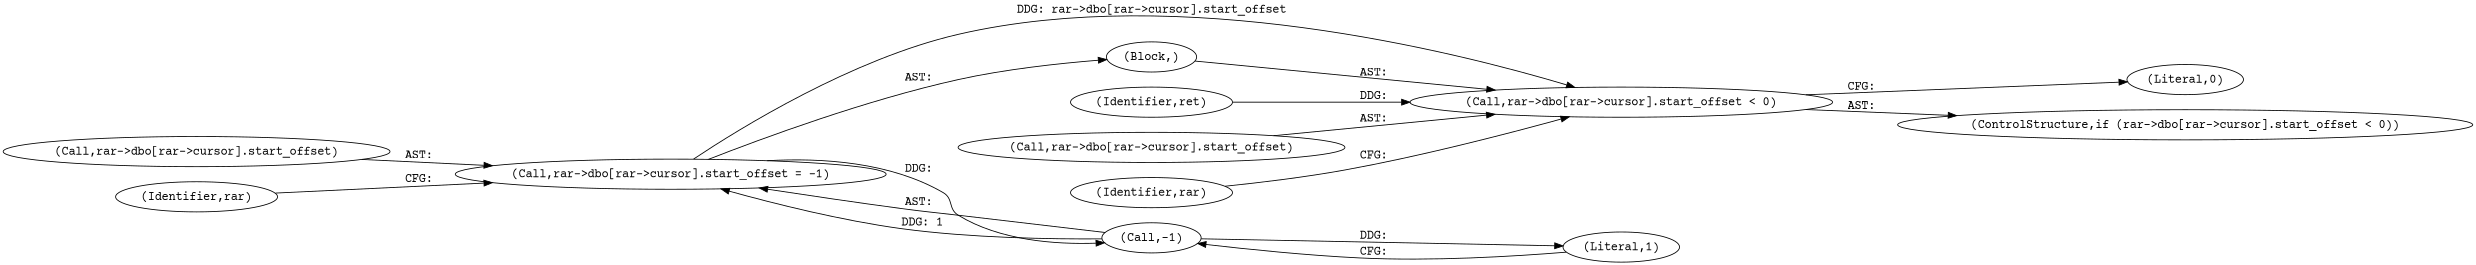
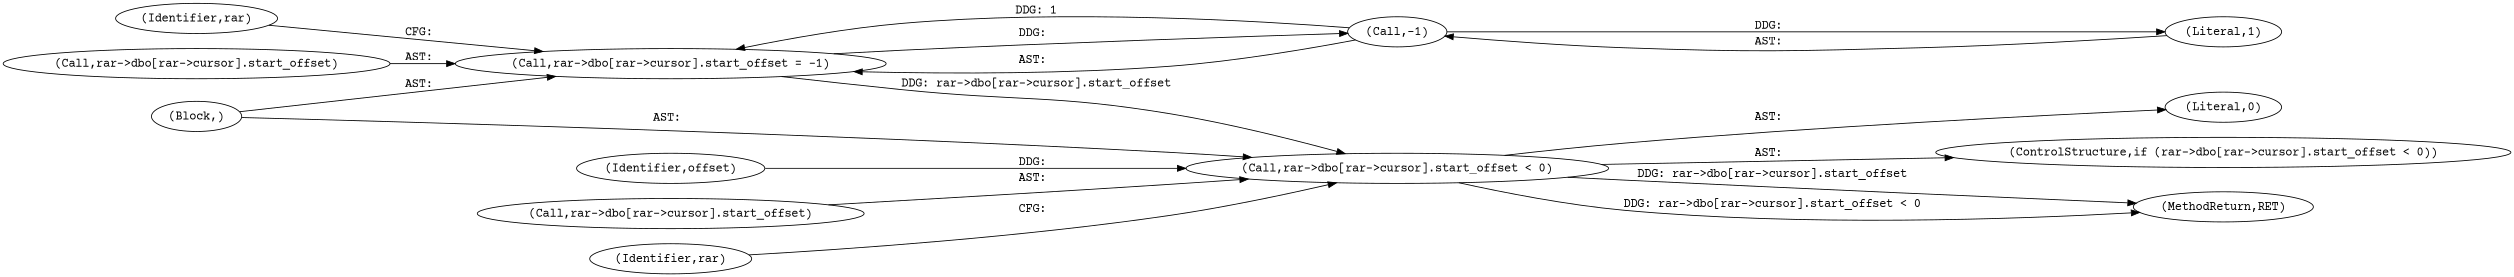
(1865, 87) -> (1772, 117)
(900, 94) -> (393, 95)
(1151, 102) -> (671, 168)
none -> (2223, 207)
(1377, 252) -> (1772, 41)
